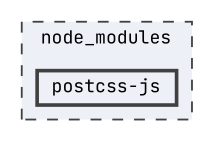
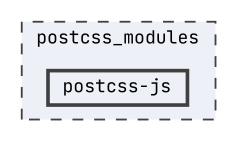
(107, 39) -> (119, 39)
